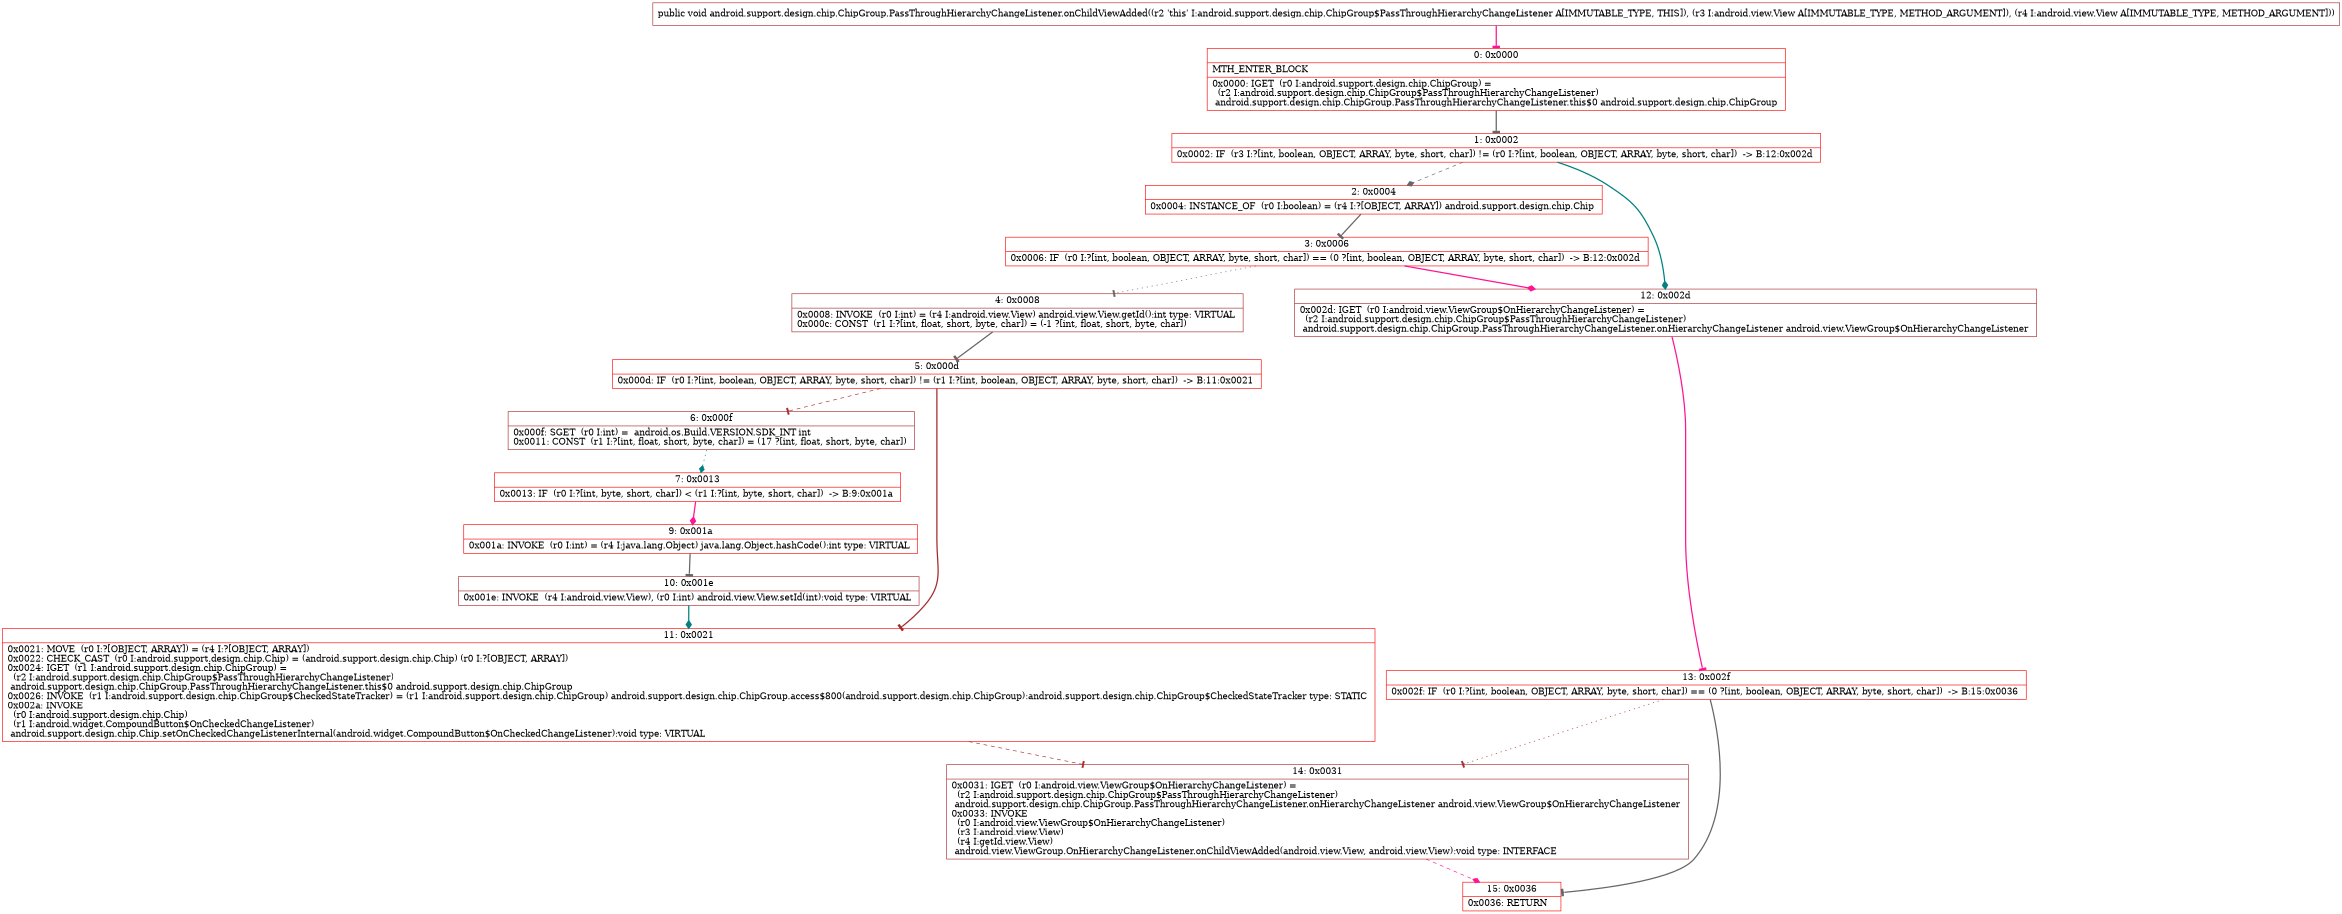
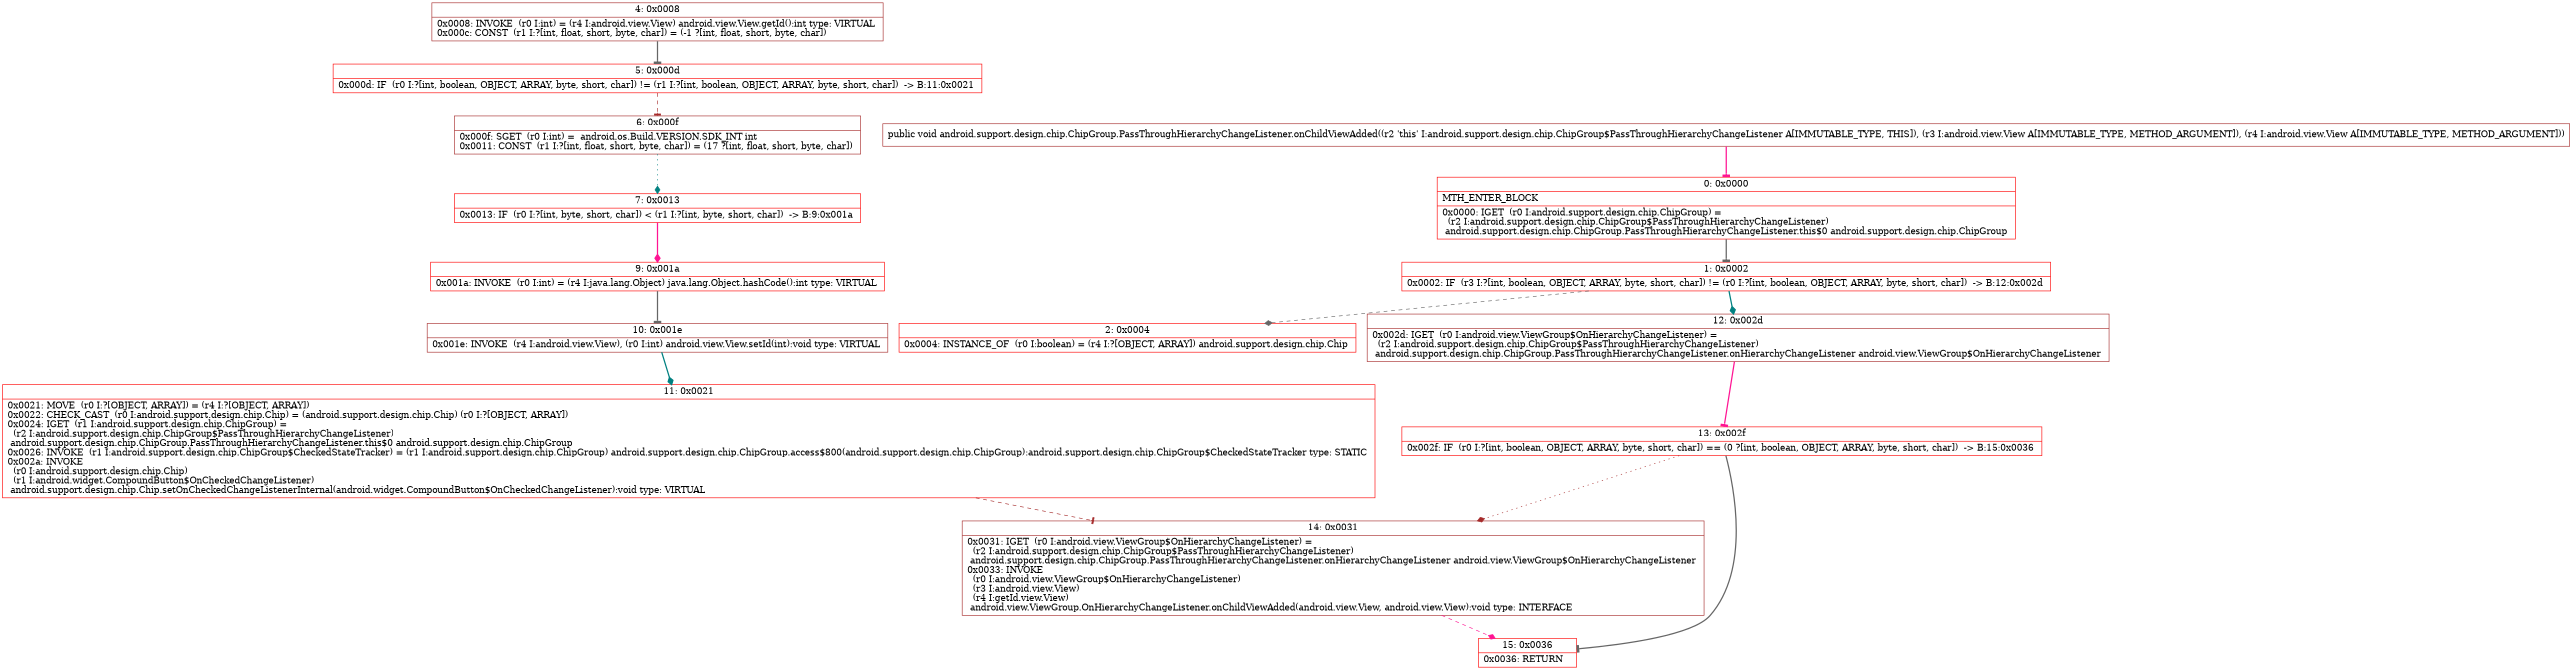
(1327, 252) -> none
(937, 514) -> none
(1564, 732) -> (1582, 487)
